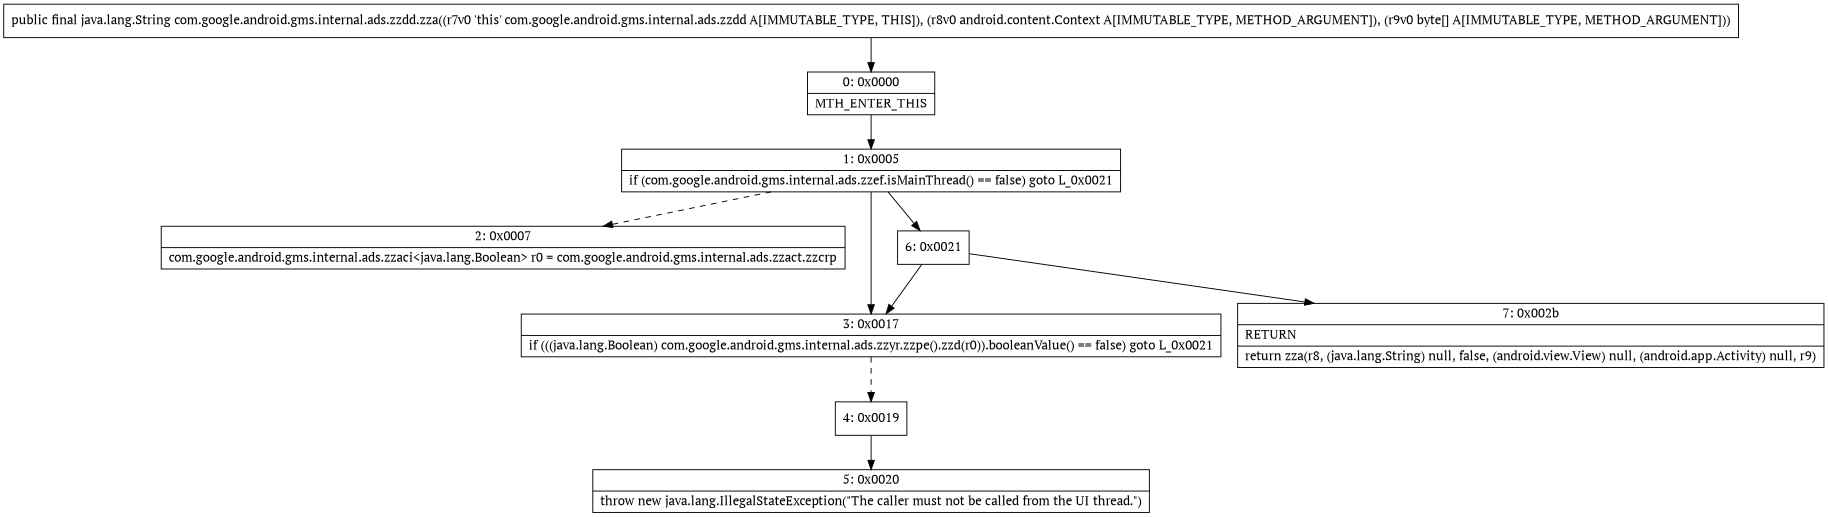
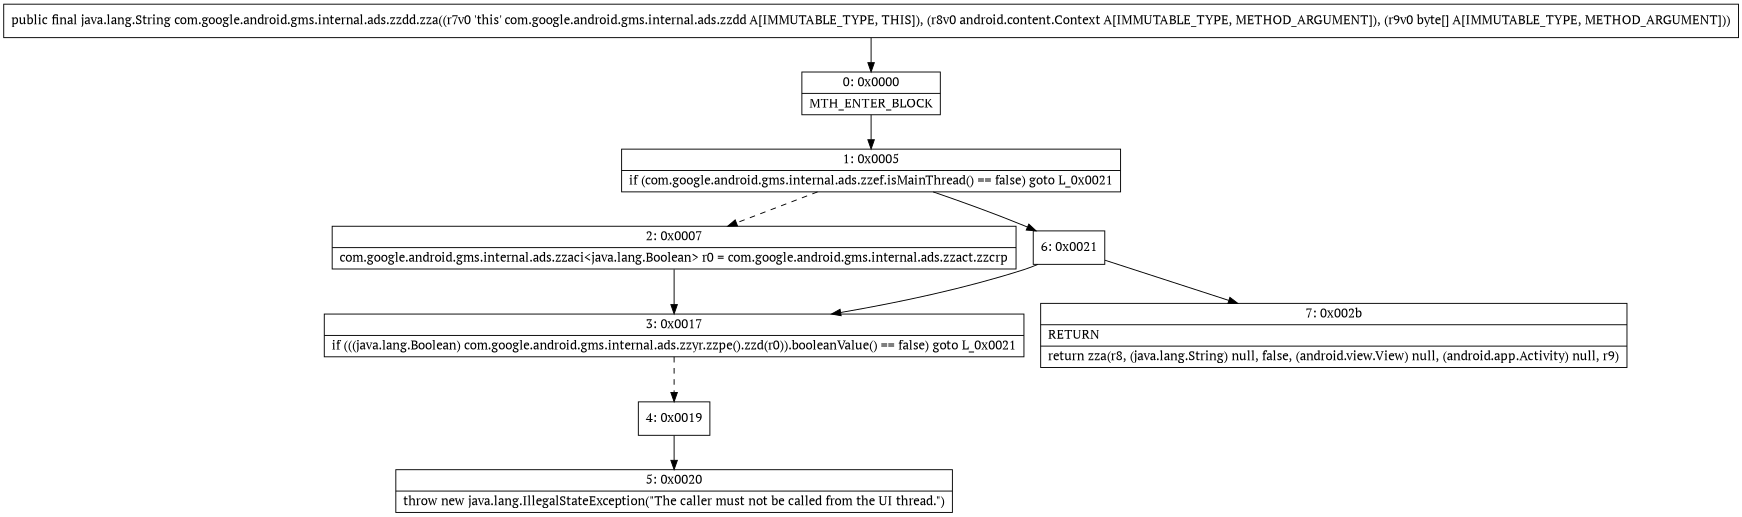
(871, 104) -> (871, 104)
(871, 248) -> (674, 287)
